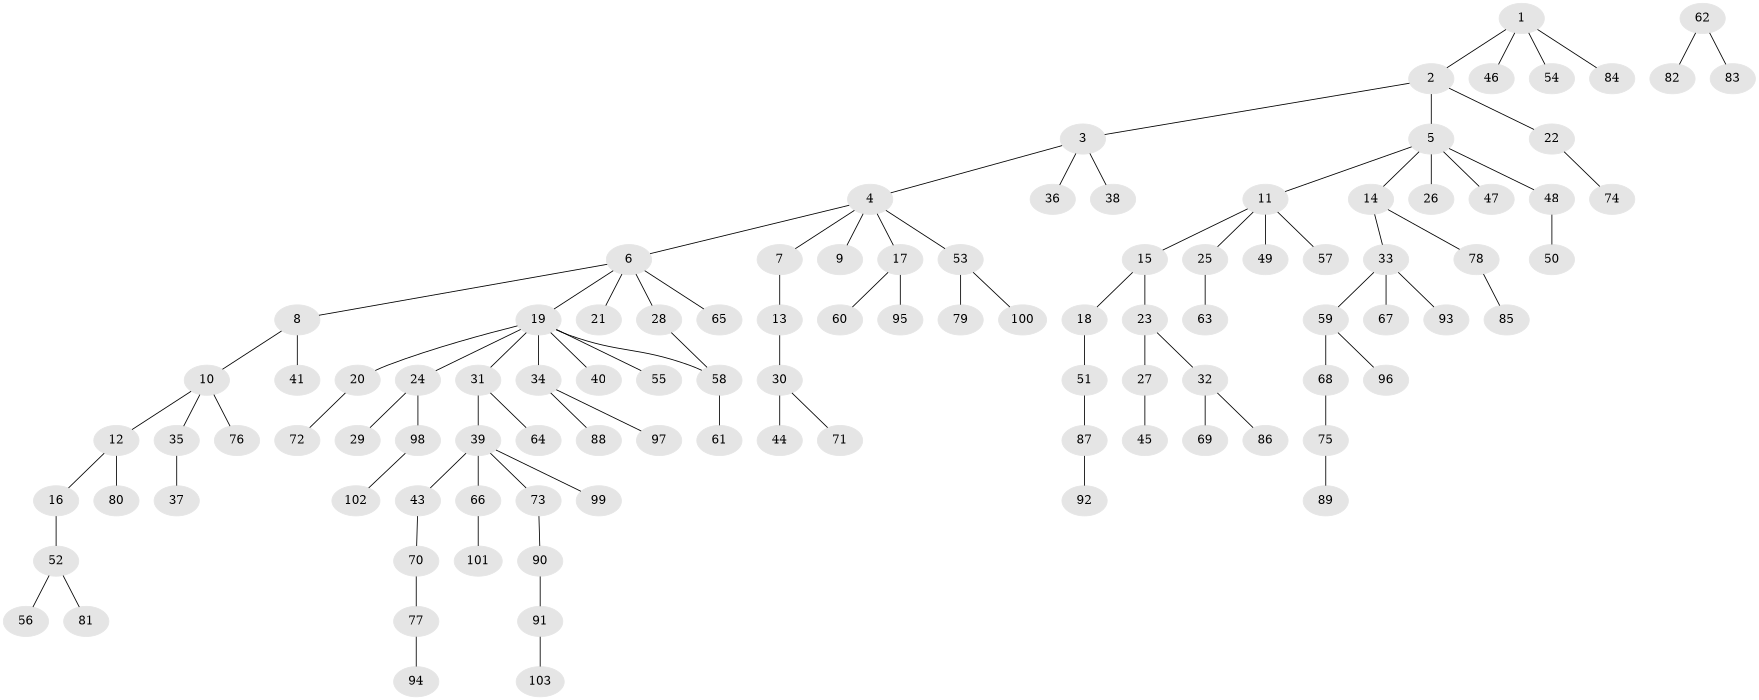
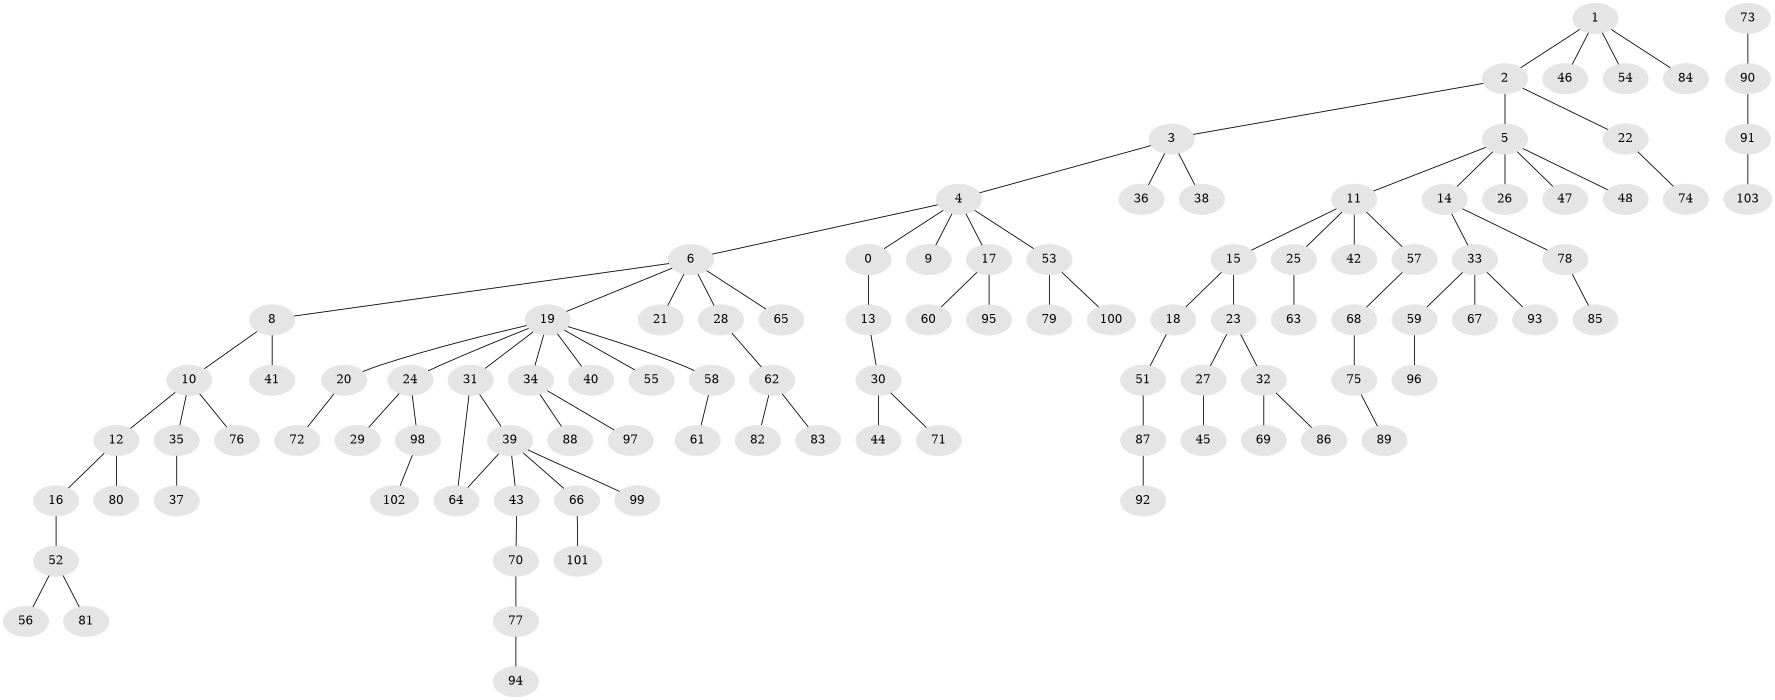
(780, 260) -> (868, 260)
(1265, 260) -> (1354, 260)
(1552, 260) -> none
(689, 350) -> (747, 350)
(1326, 350) -> (1384, 290)
(508, 471) -> (483, 471)
